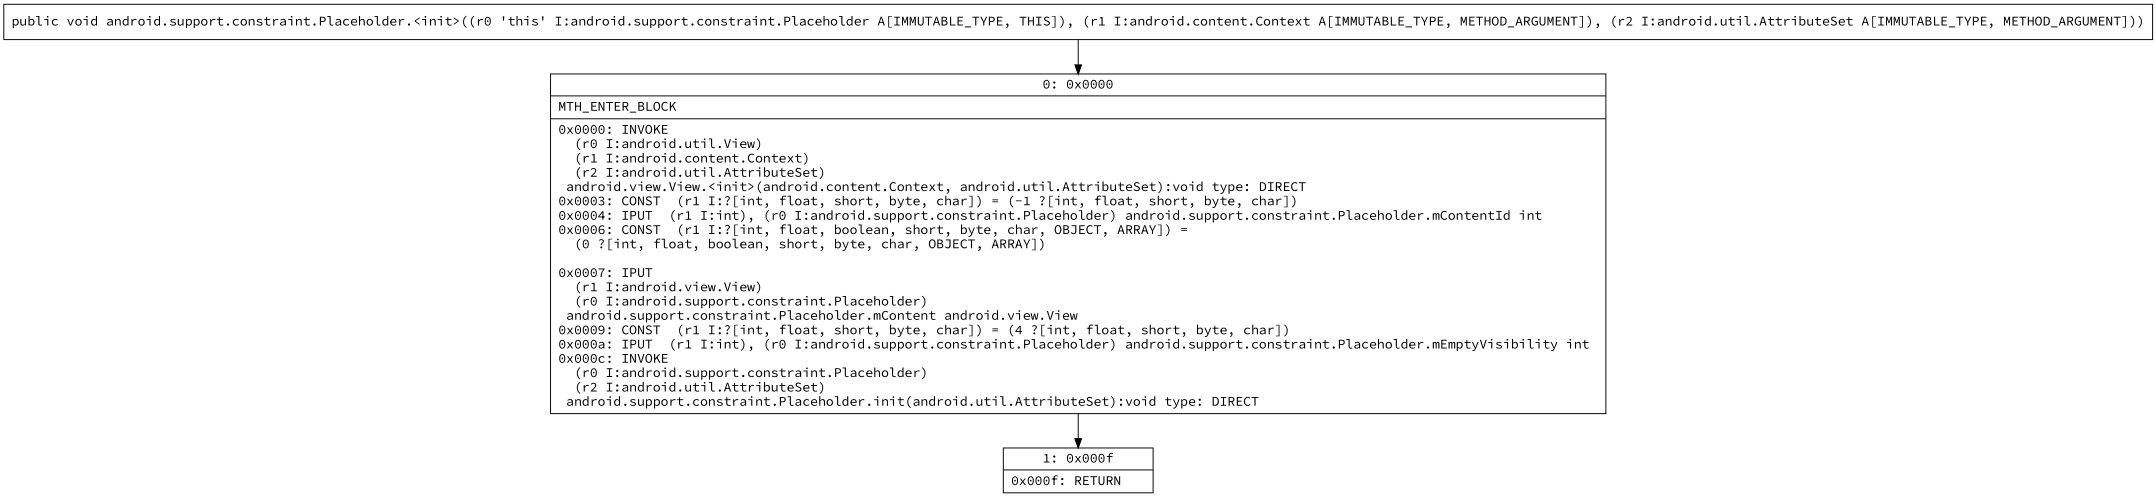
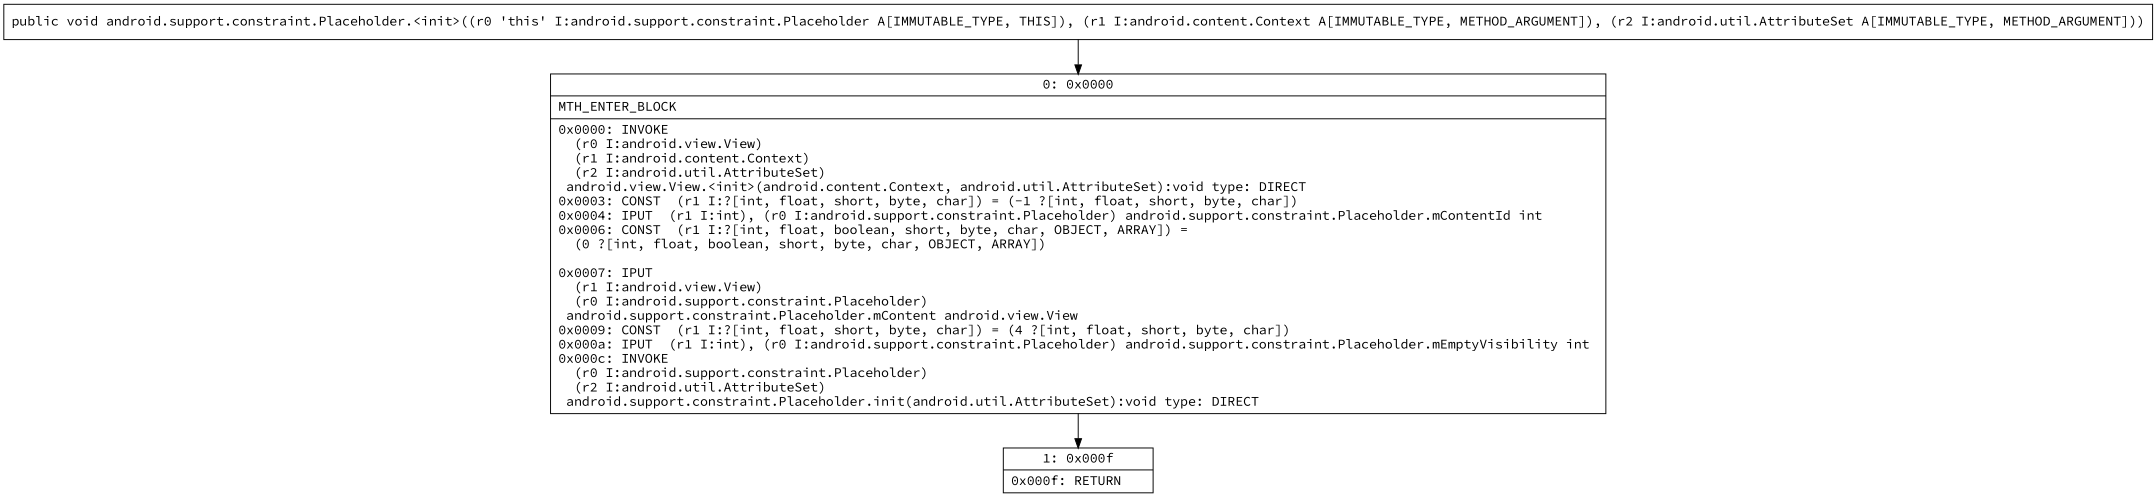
(661, 144) -> (661, 144)
